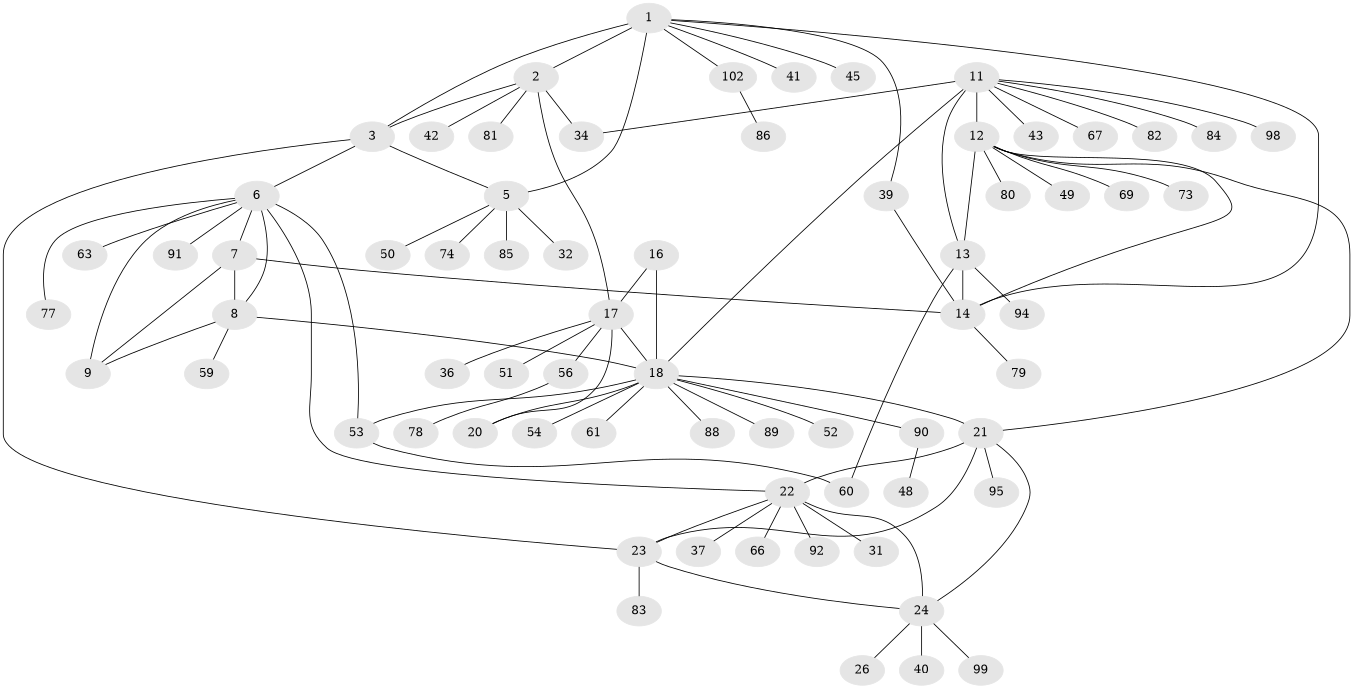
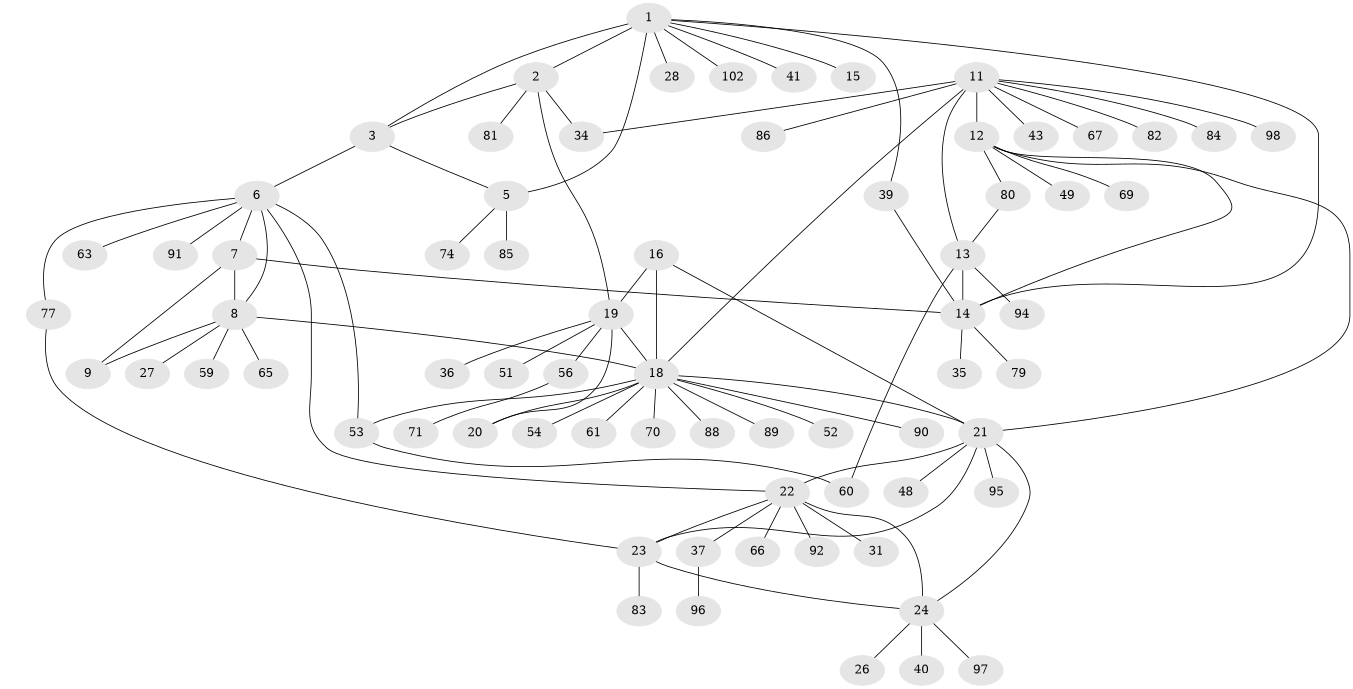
none -> (672, 77)
(853, 77) -> (853, 77)
(748, 106) -> (870, 107)
(432, 137) -> none
(970, 196) -> (985, 226)
(1186, 196) -> none
(135, 253) -> none
(388, 255) -> none
(566, 255) -> none
(611, 315) -> (611, 315)
none -> (819, 344)
none -> (147, 374)
none -> (266, 374)
none -> (960, 374)
(416, 433) -> (416, 433)
none -> (653, 433)
(30, 459) -> (299, 488)
(914, 464) -> (943, 463)
none -> (698, 611)
(981, 670) -> (981, 670)
